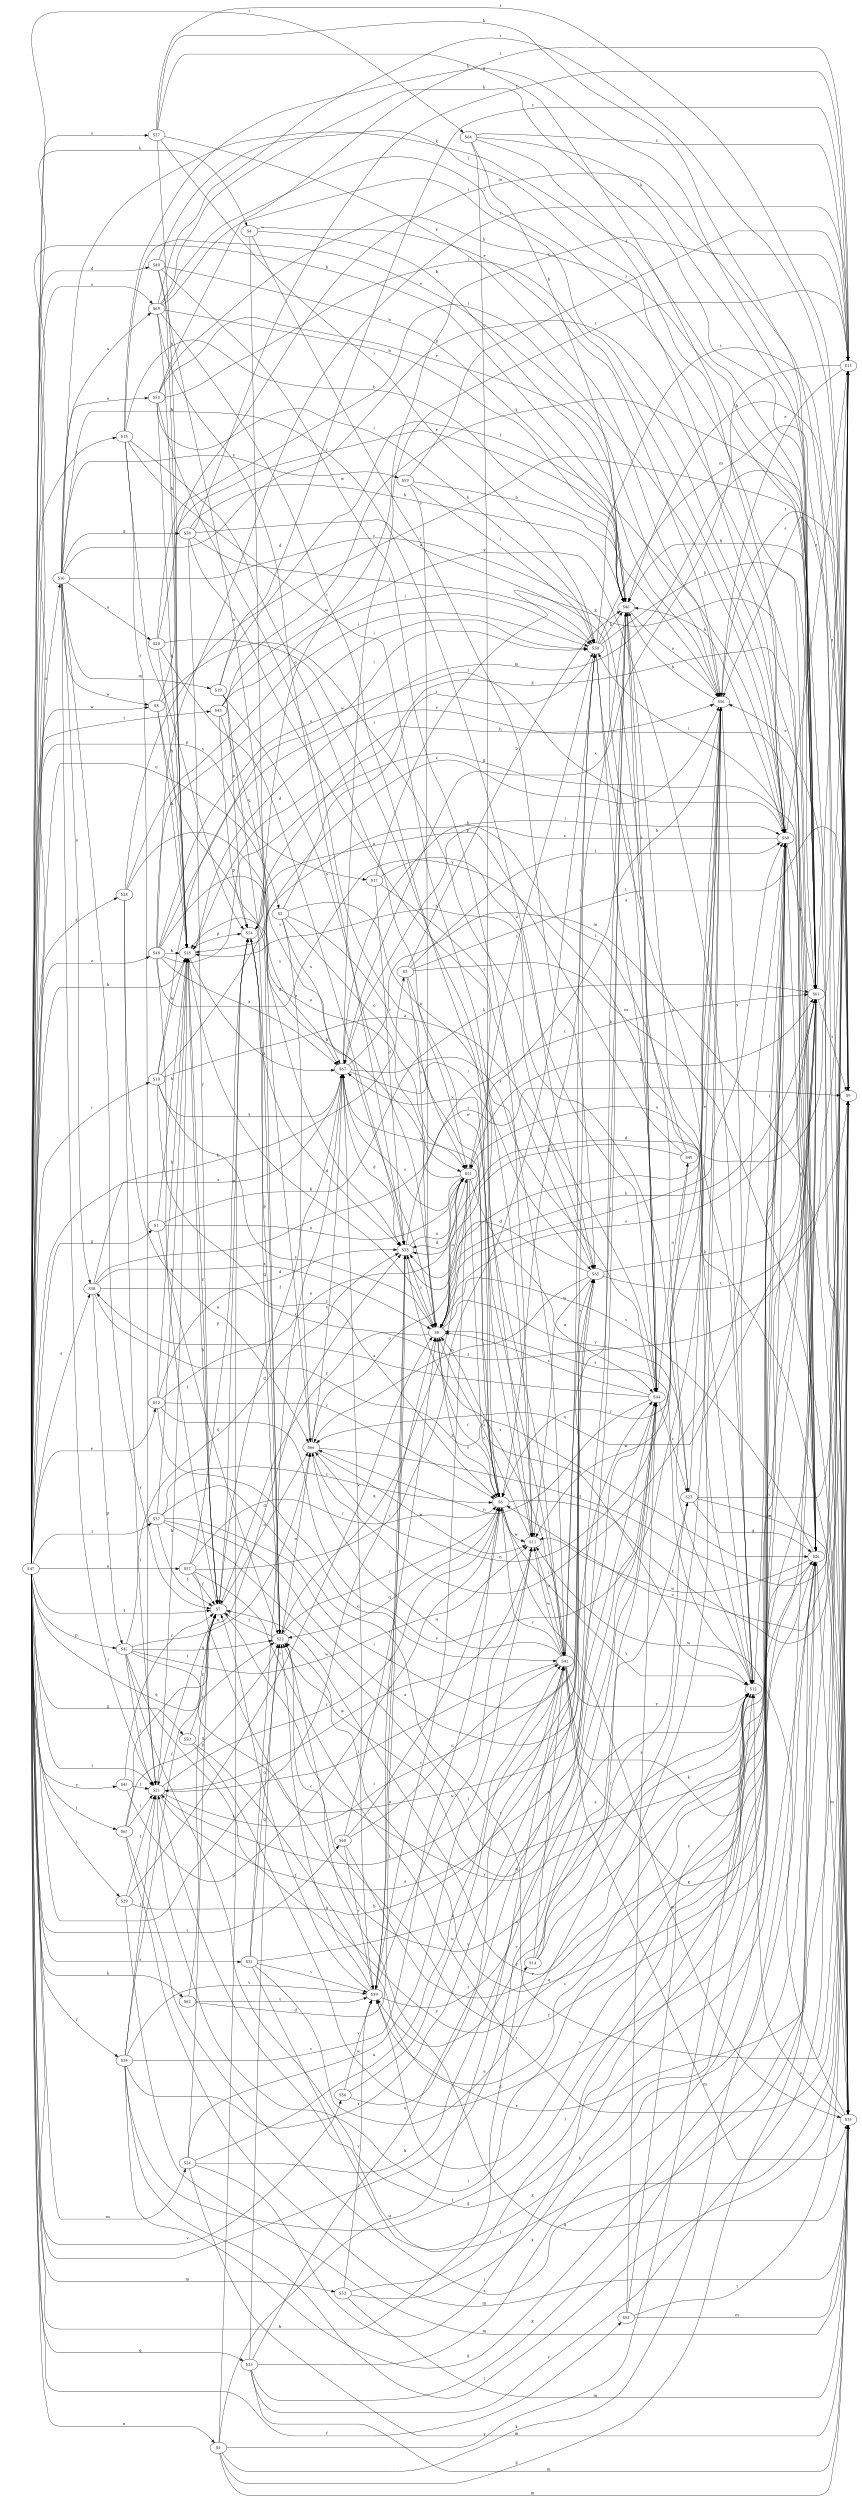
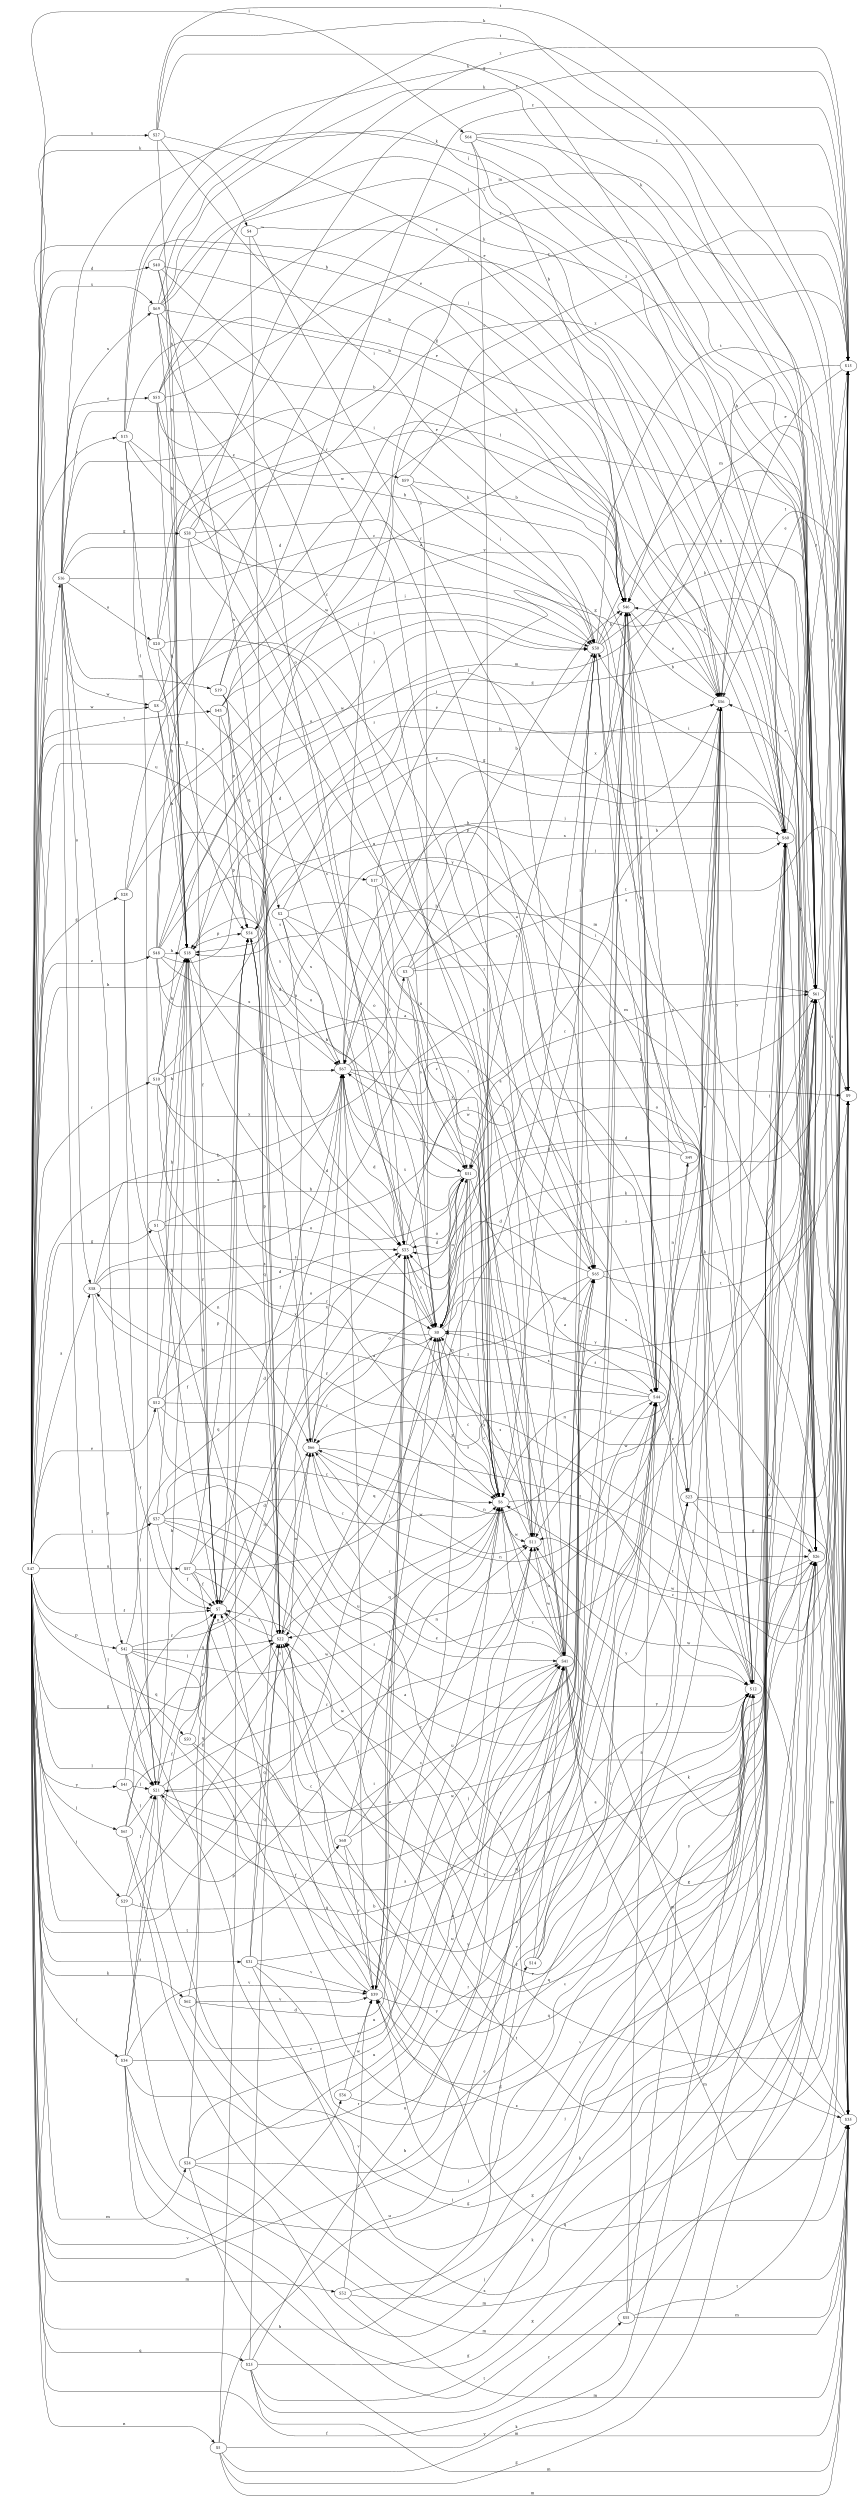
(504, 351) -> none
none -> (463, 1135)
(682, 1188) -> (299, 1438)
none -> (423, 1940)
(549, 2015) -> (549, 2015)
(823, 2092) -> none
